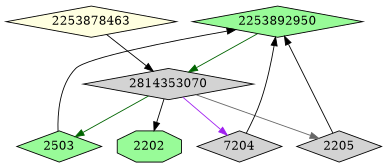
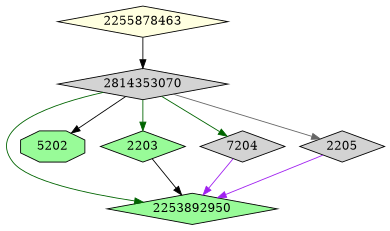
(91, 22) -> (143, 22)
(227, 51) -> (12, 160)
(311, 89) -> (274, 175)
(264, 91) -> (221, 173)
(202, 113) -> (191, 114)
(59, 146) -> (143, 146)
(149, 146) -> (53, 146)
